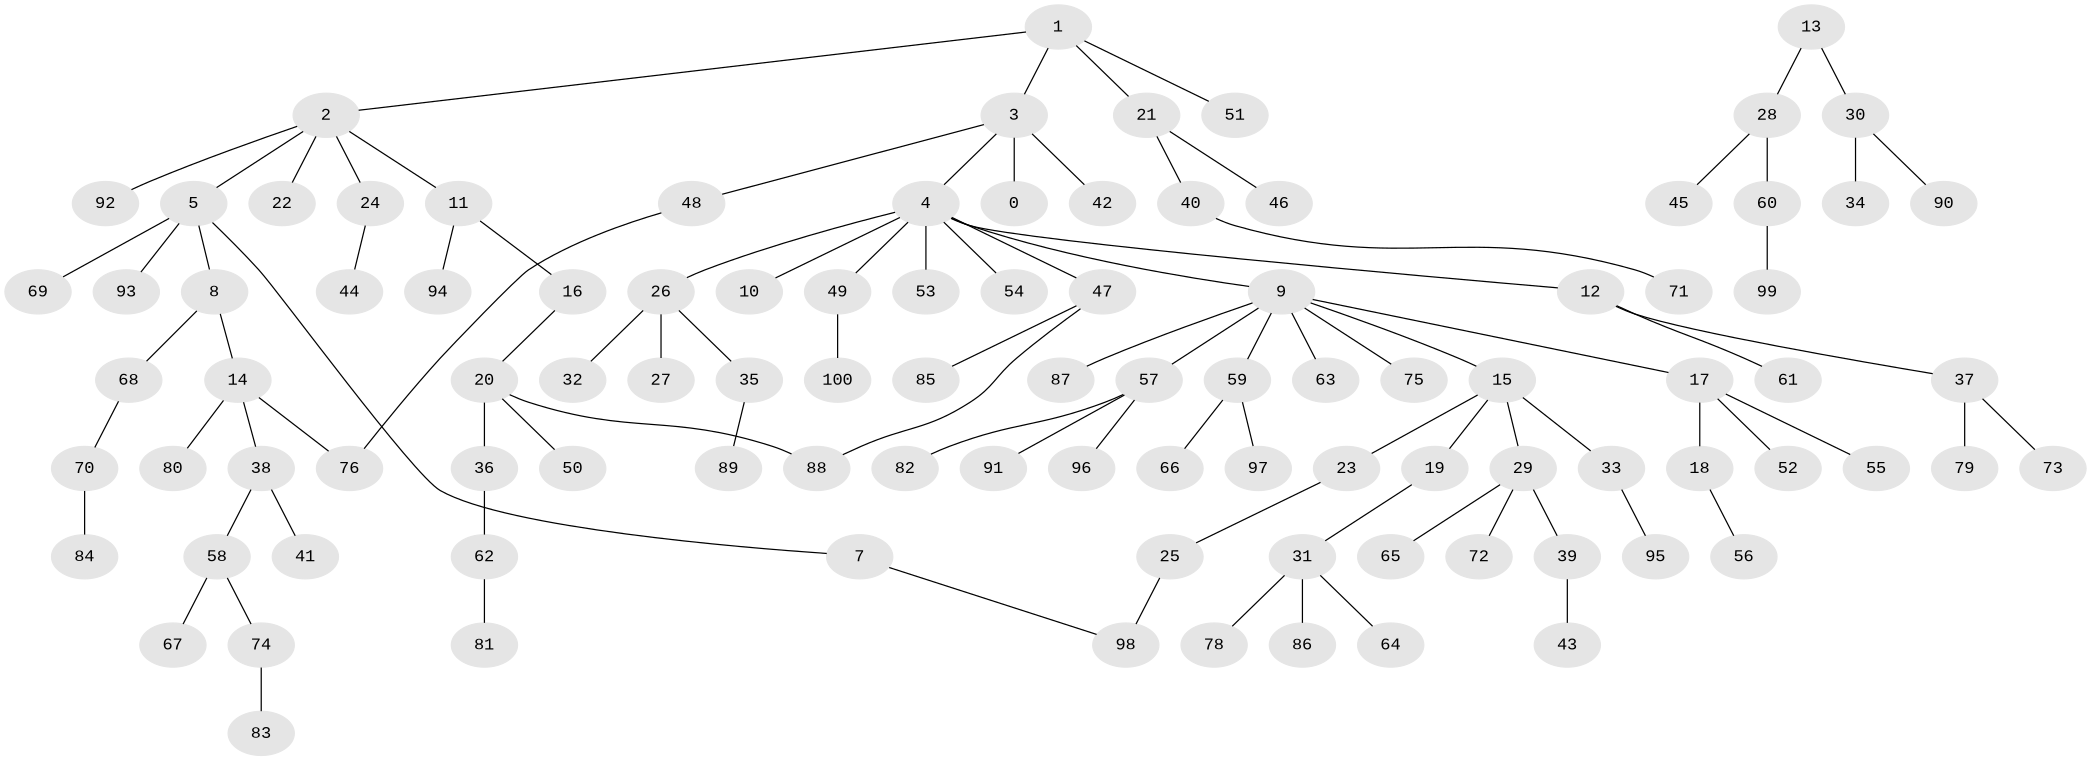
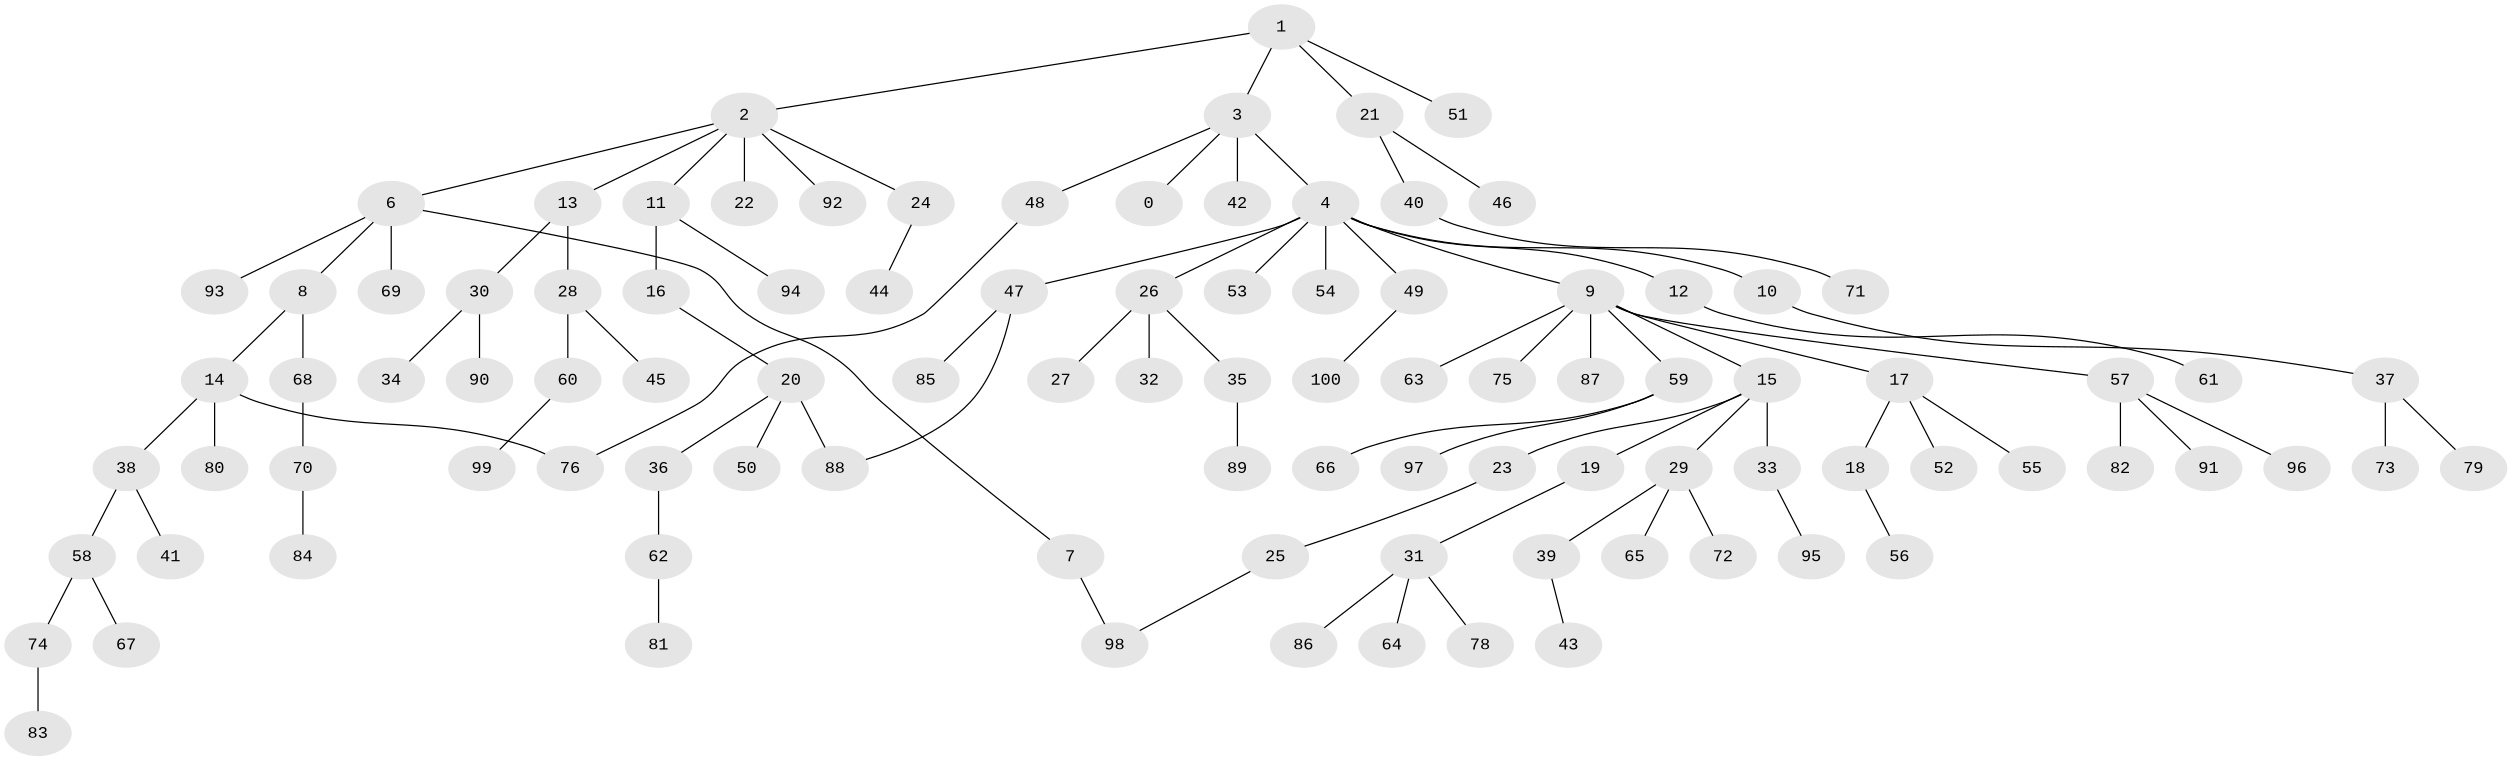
none -> (656, 159)
(194, 204) -> (391, 204)
(1773, 345) -> (2057, 347)
